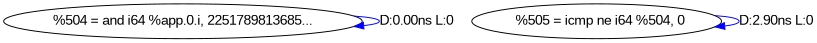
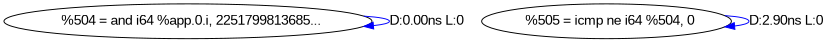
(183, 21) -> (188, 21)
